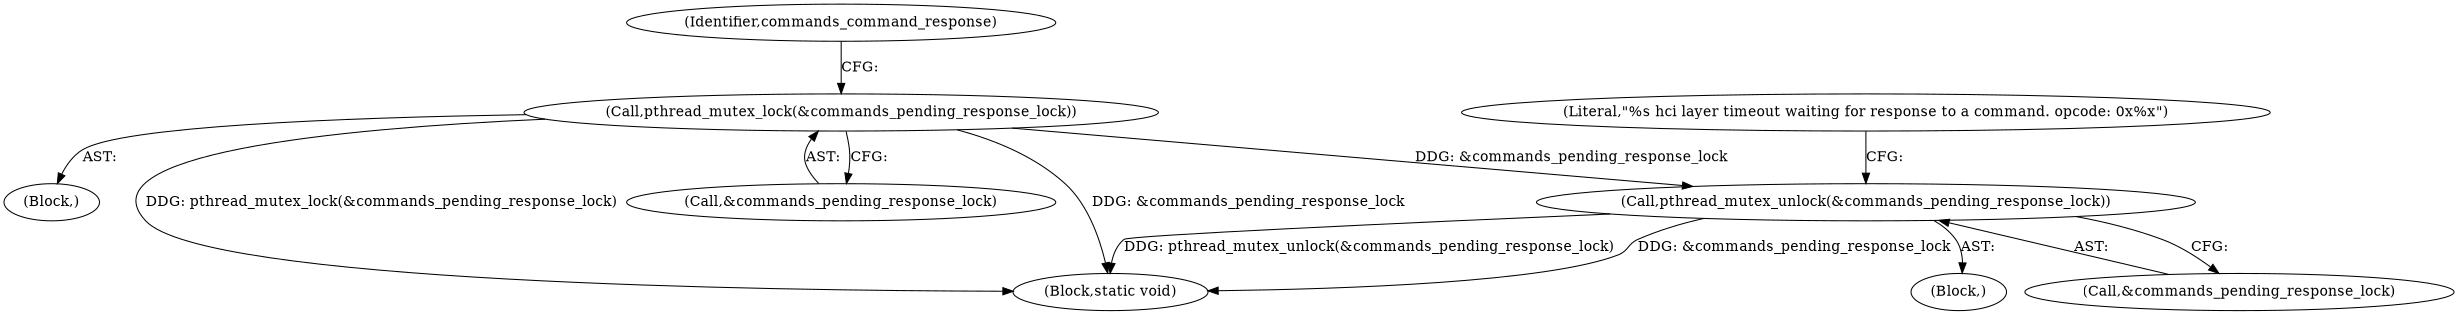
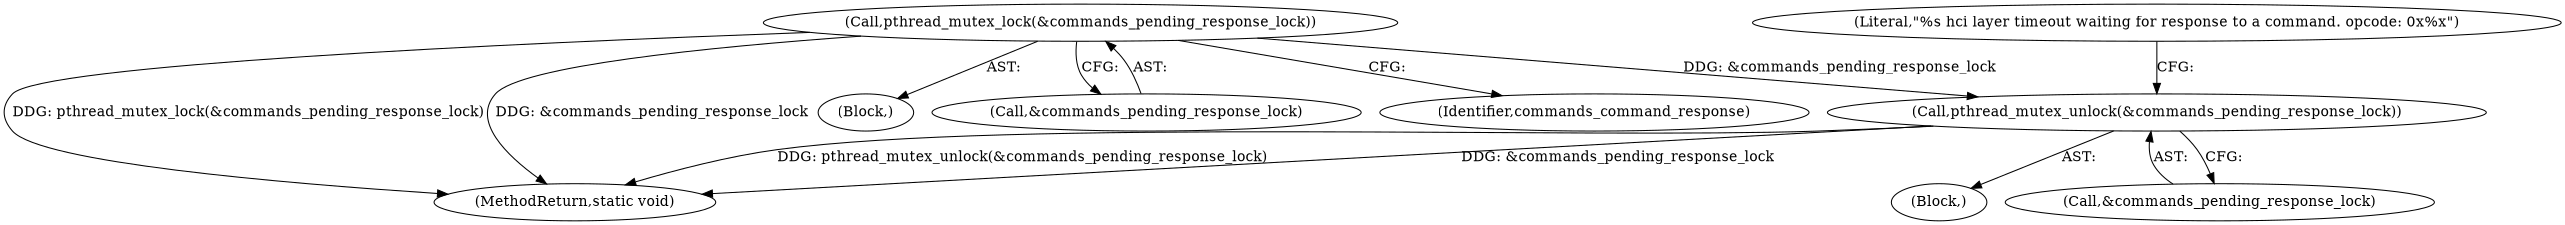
(841, 62) -> (1335, 67)
(1110, 292) -> (575, 202)
